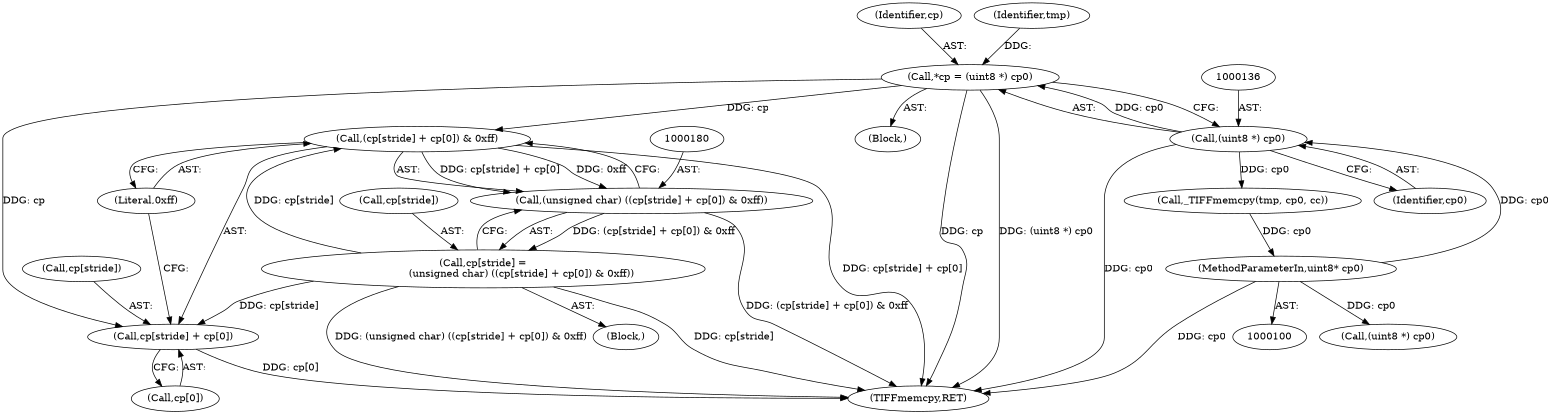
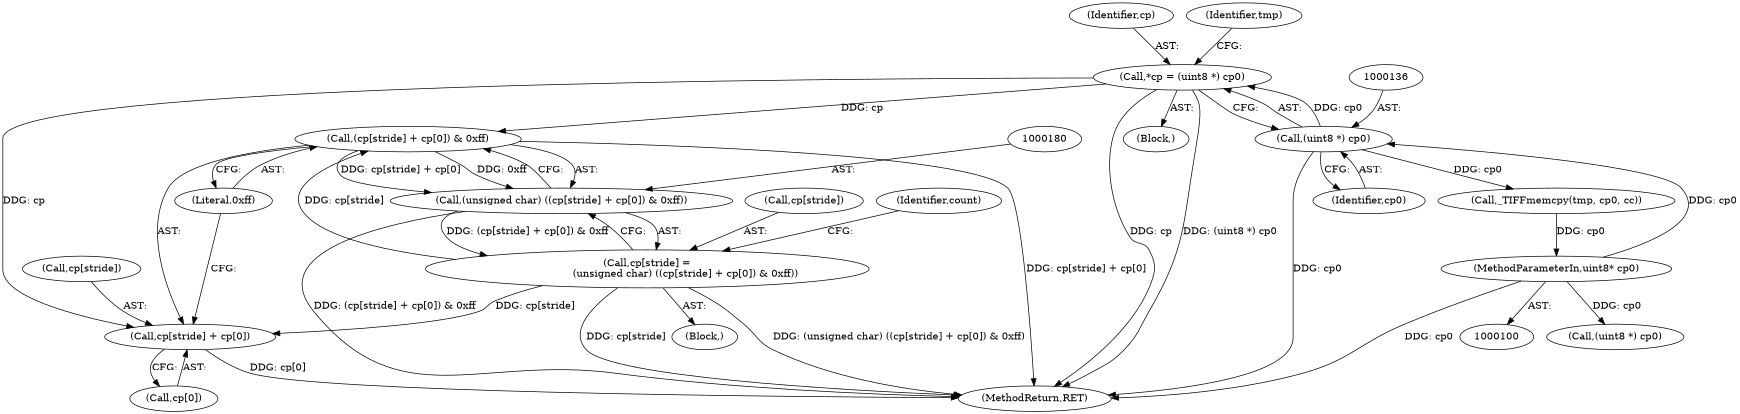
(1020, 46) -> (1231, 46)
none -> (939, 201)
(918, 399) -> (1035, 399)
